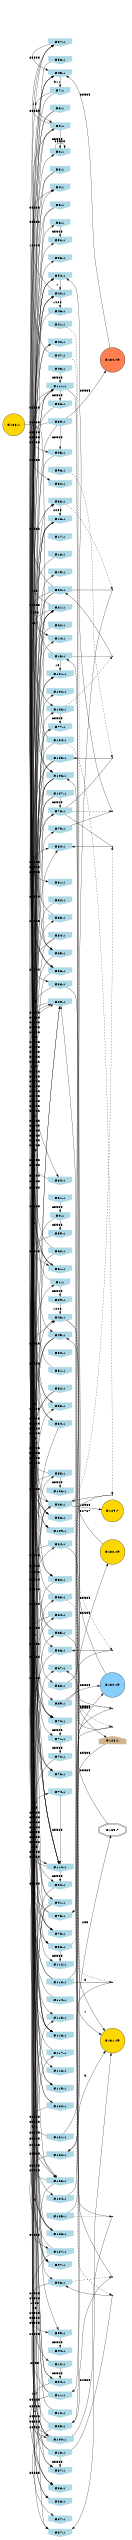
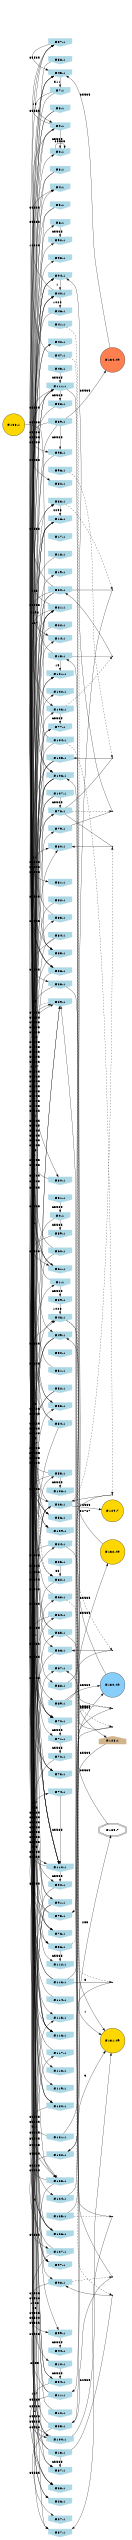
(34, 1285) -> (34, 1285)
(33, 1439) -> (33, 1448)
none -> (60, 1562)
